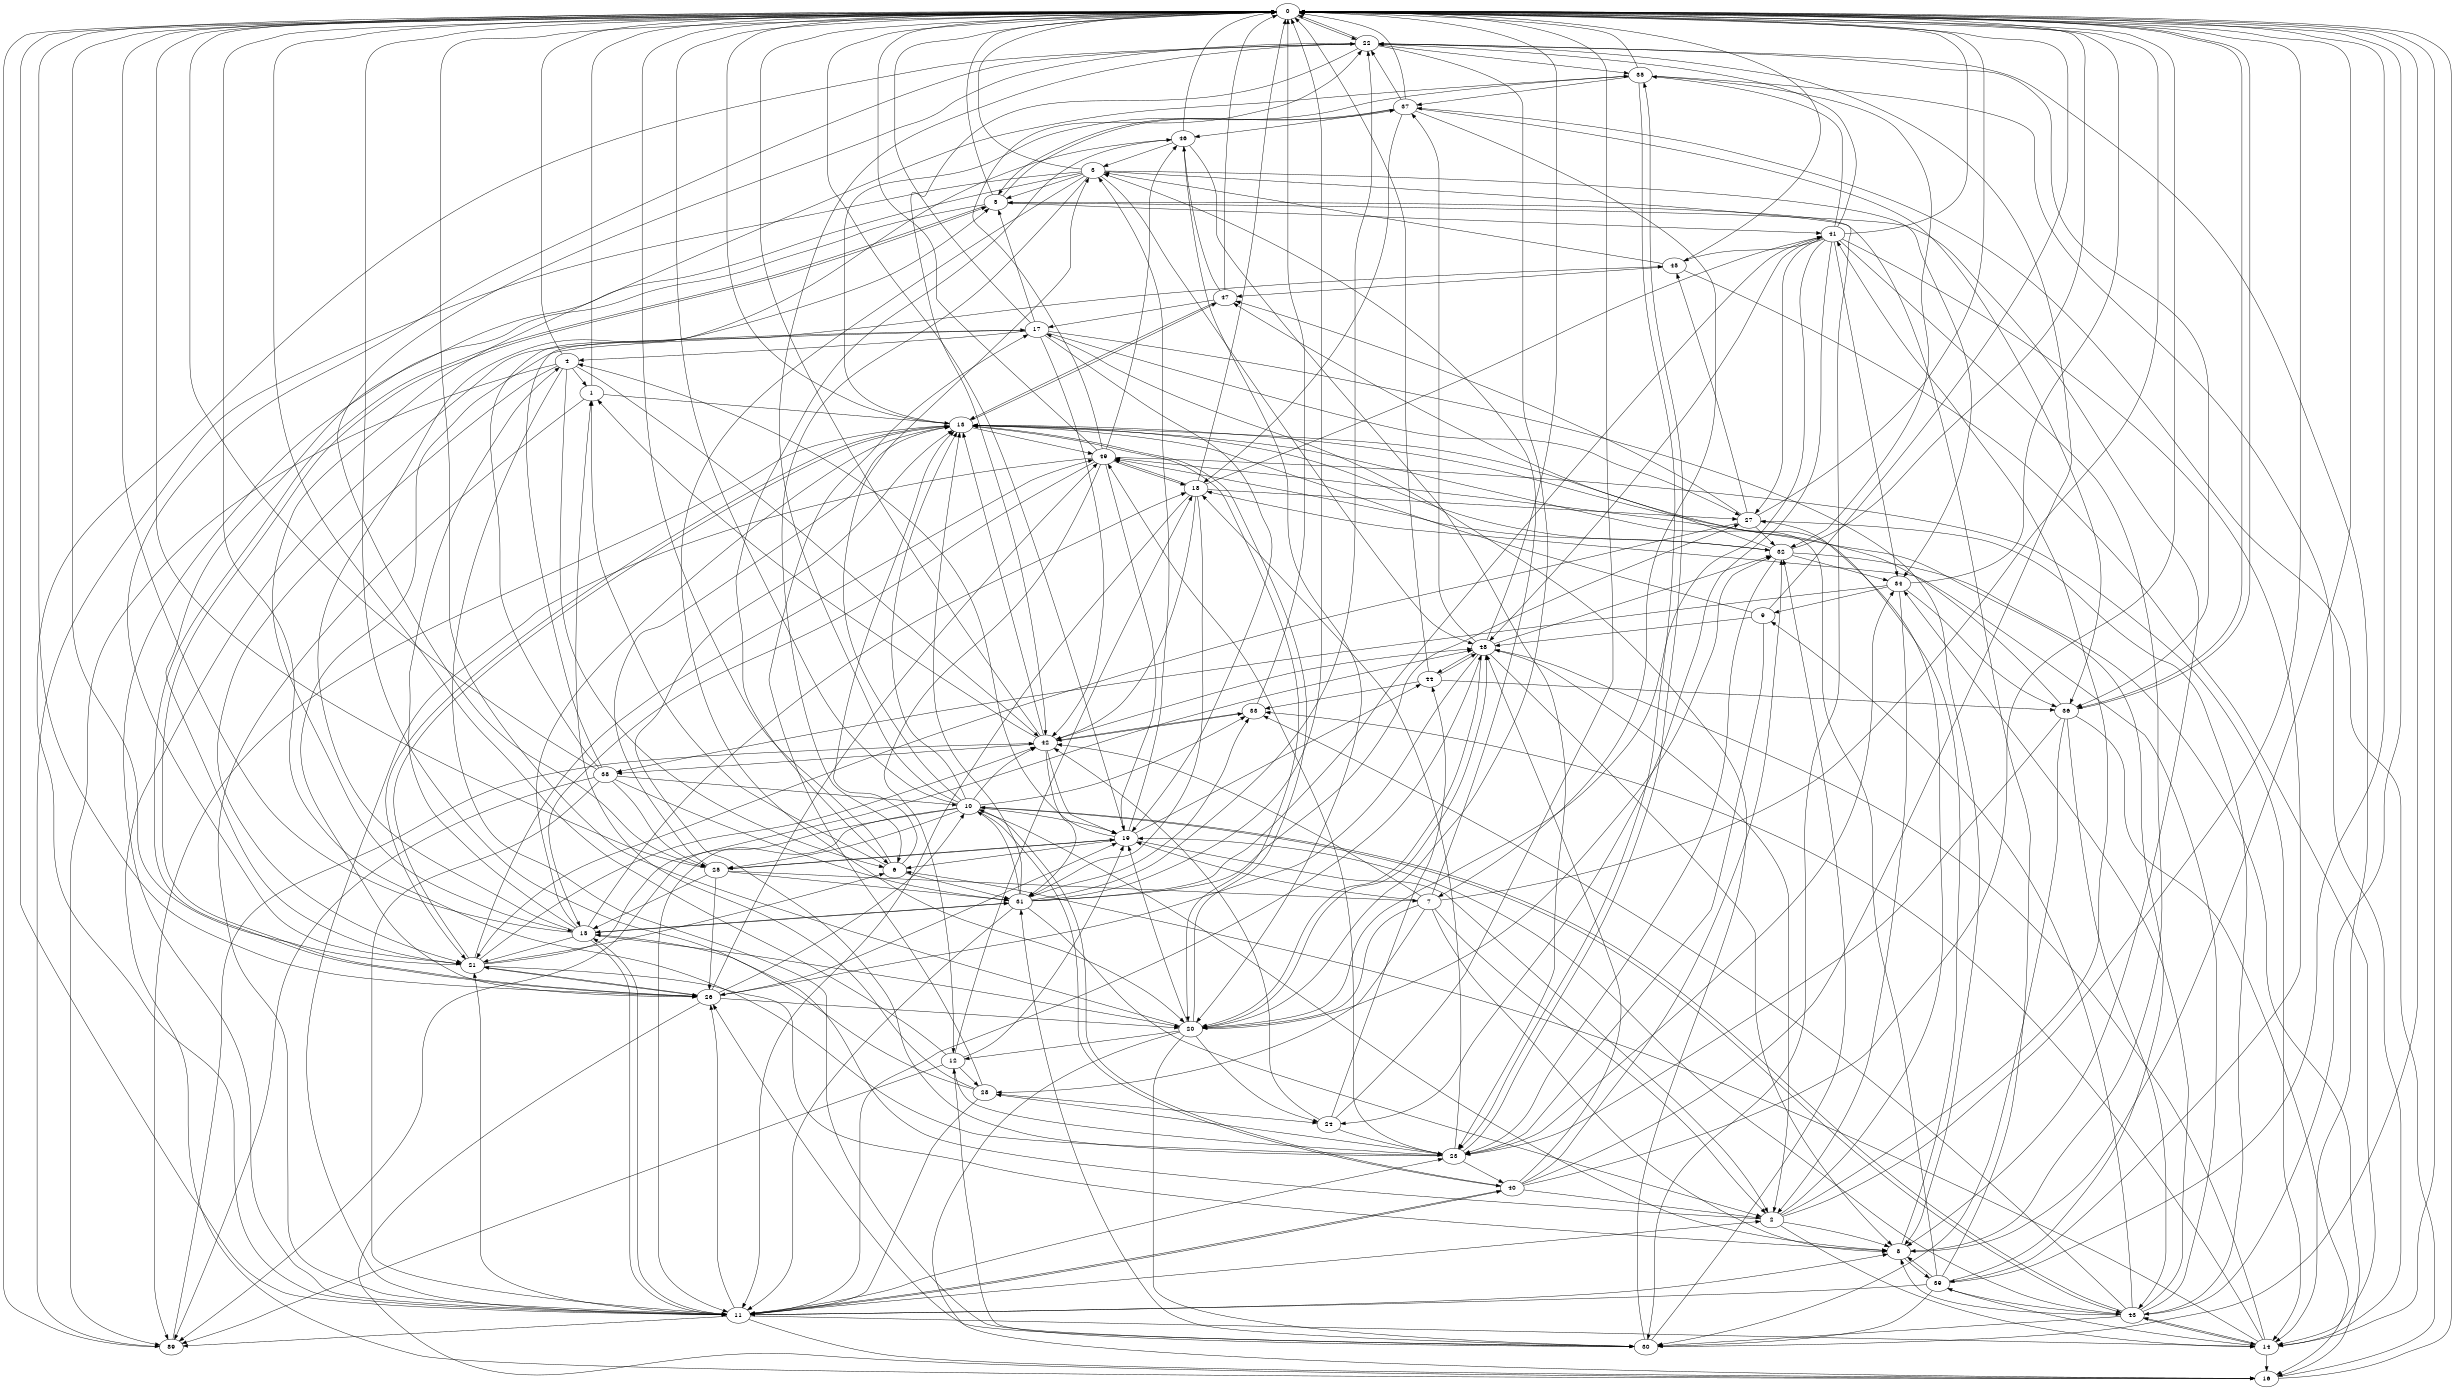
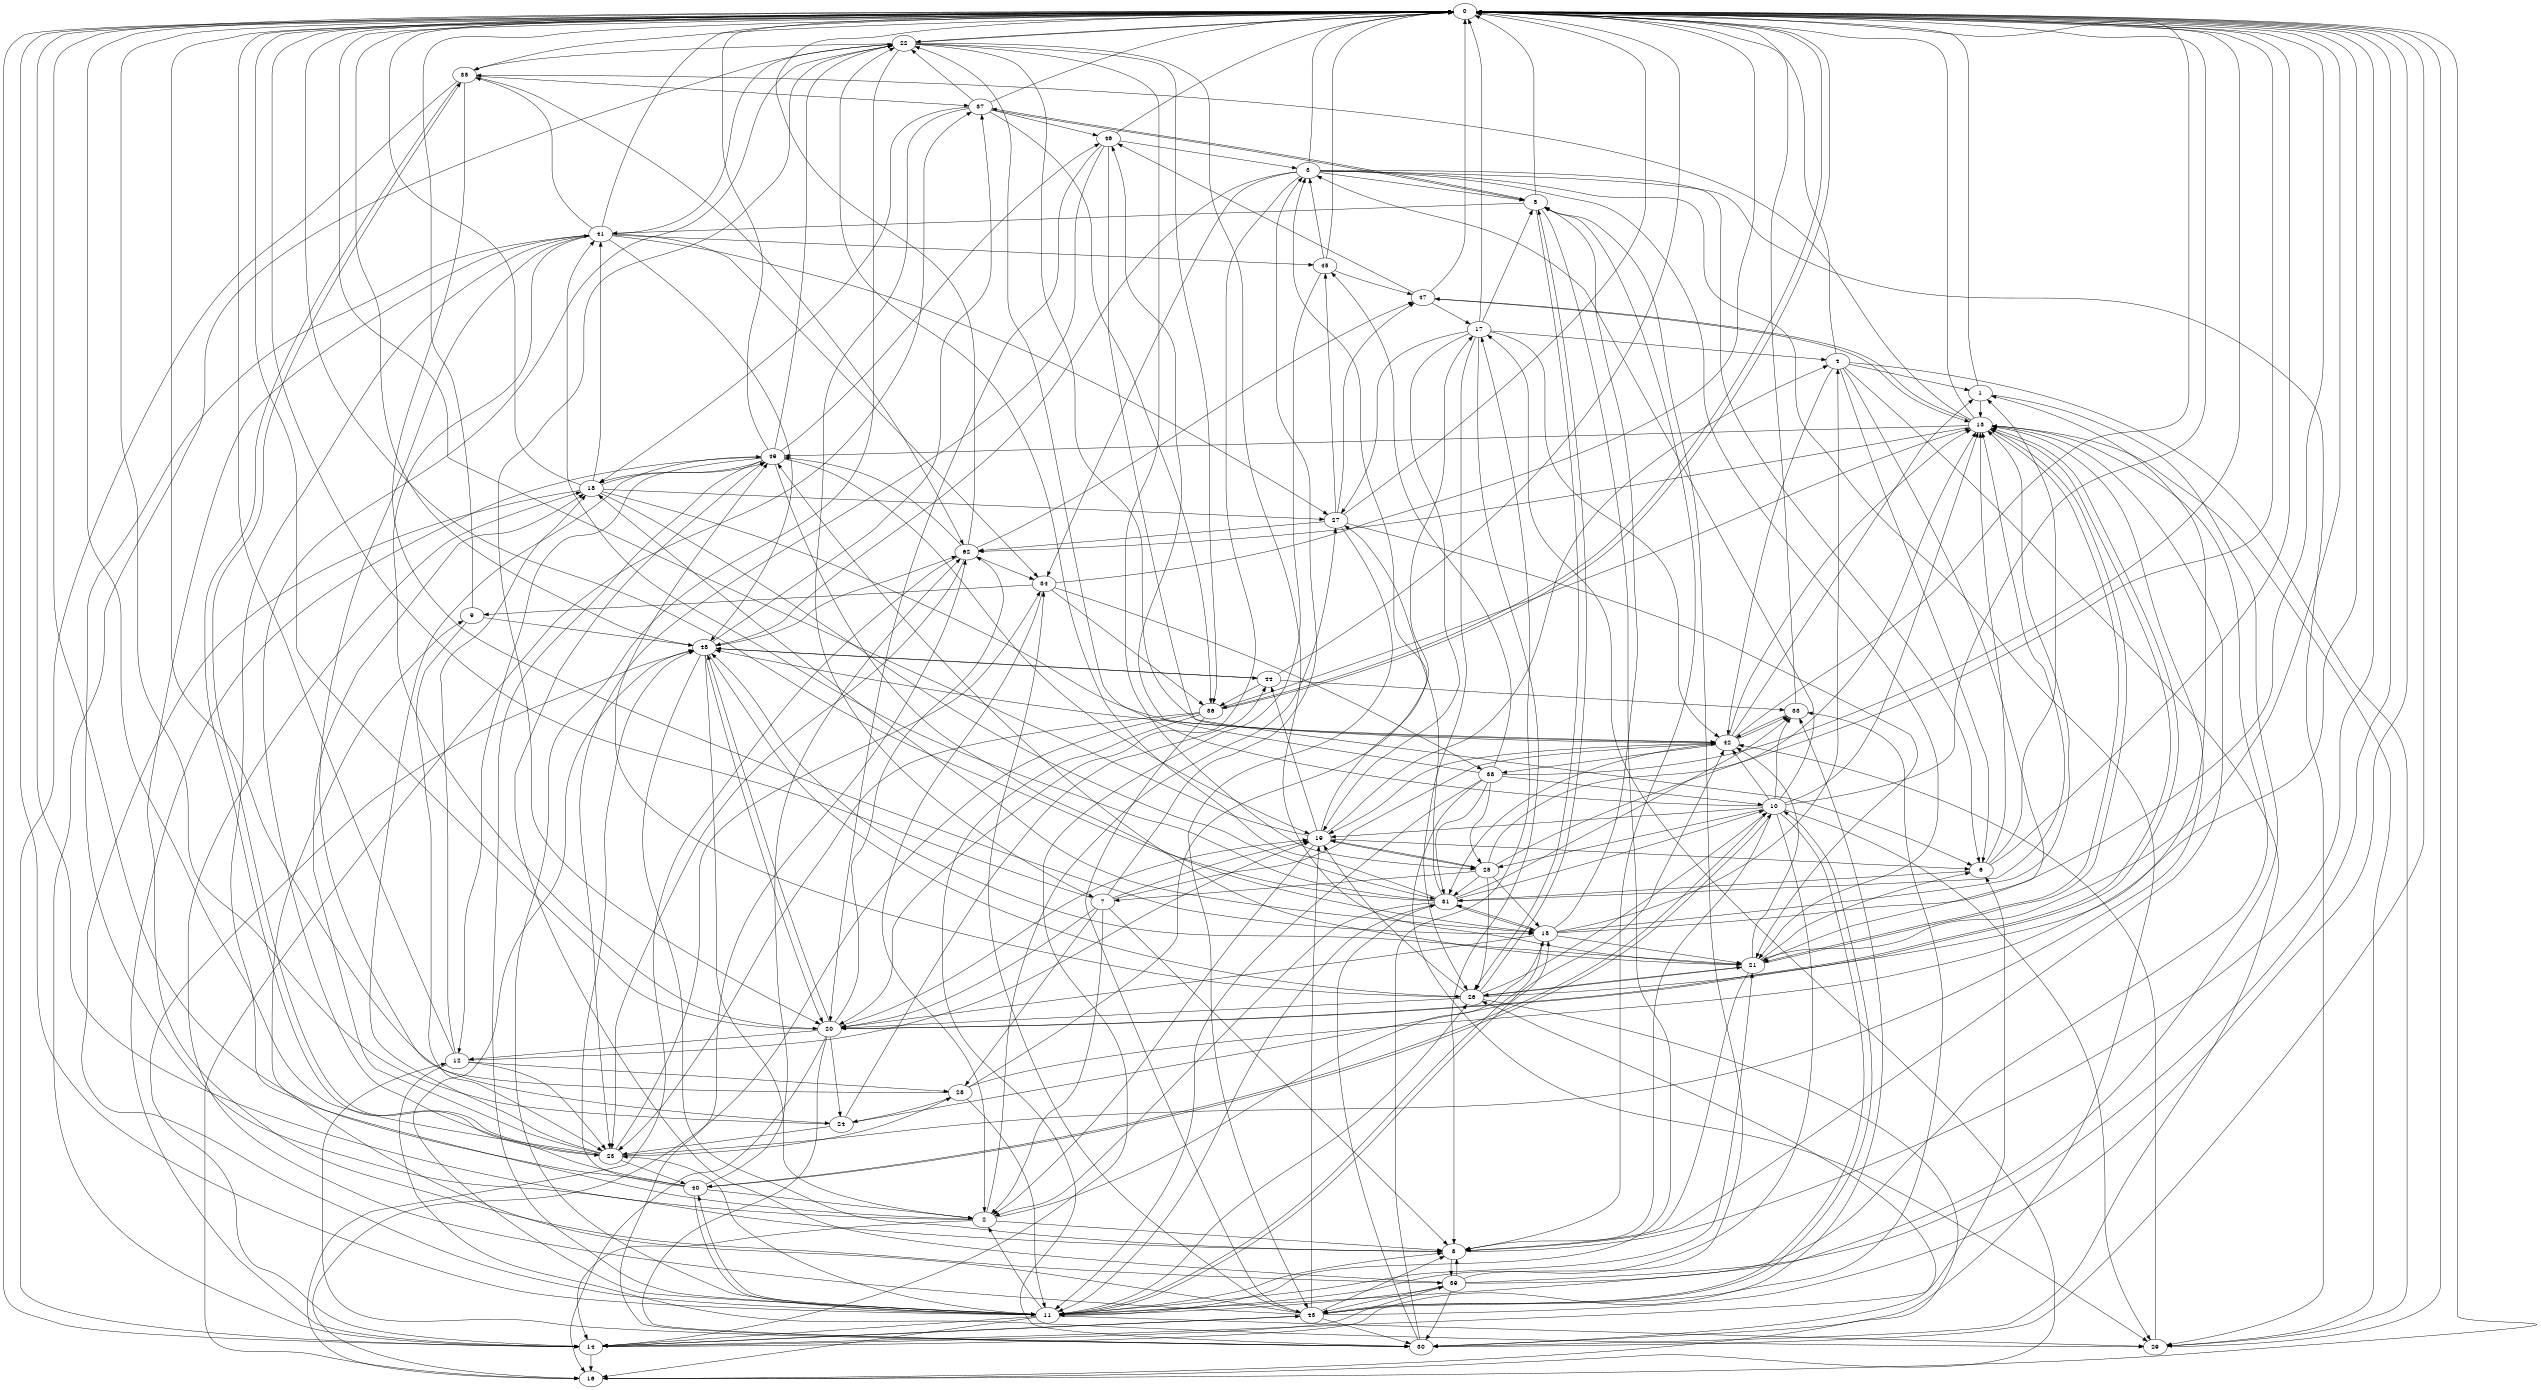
(1387, 507) -> none
(1781, 552) -> (967, 552)
(171, 1347) -> (2155, 1347)
